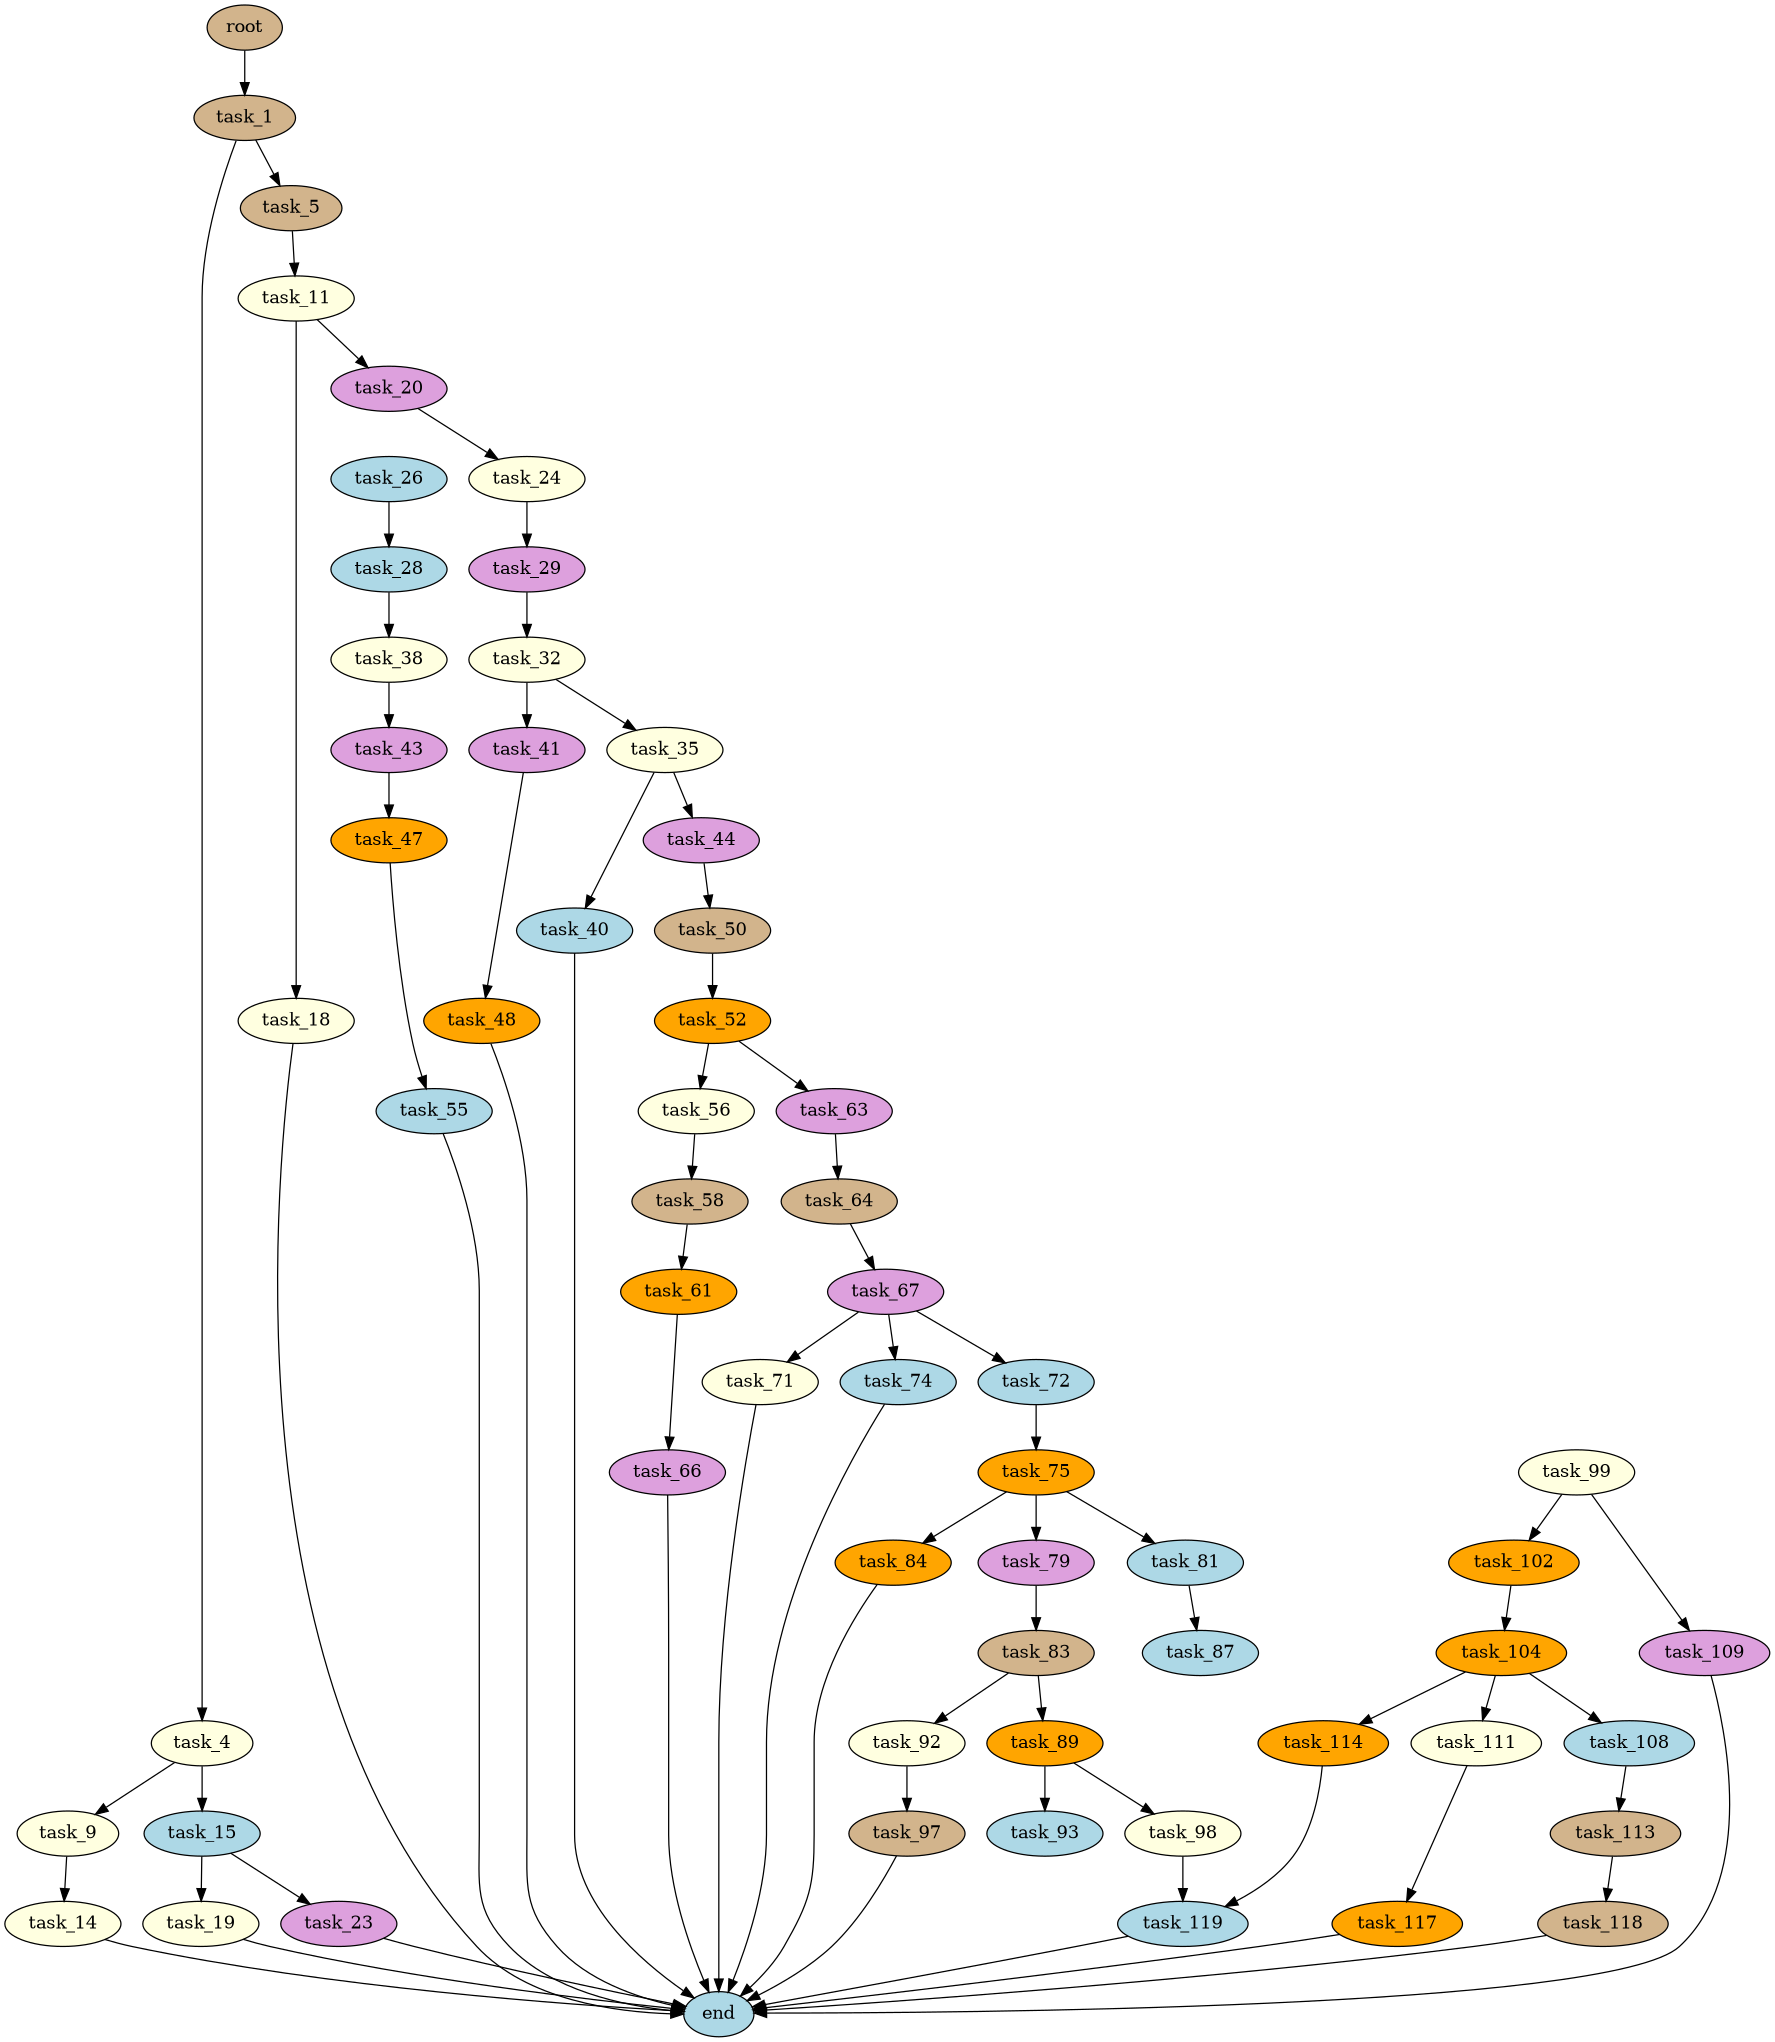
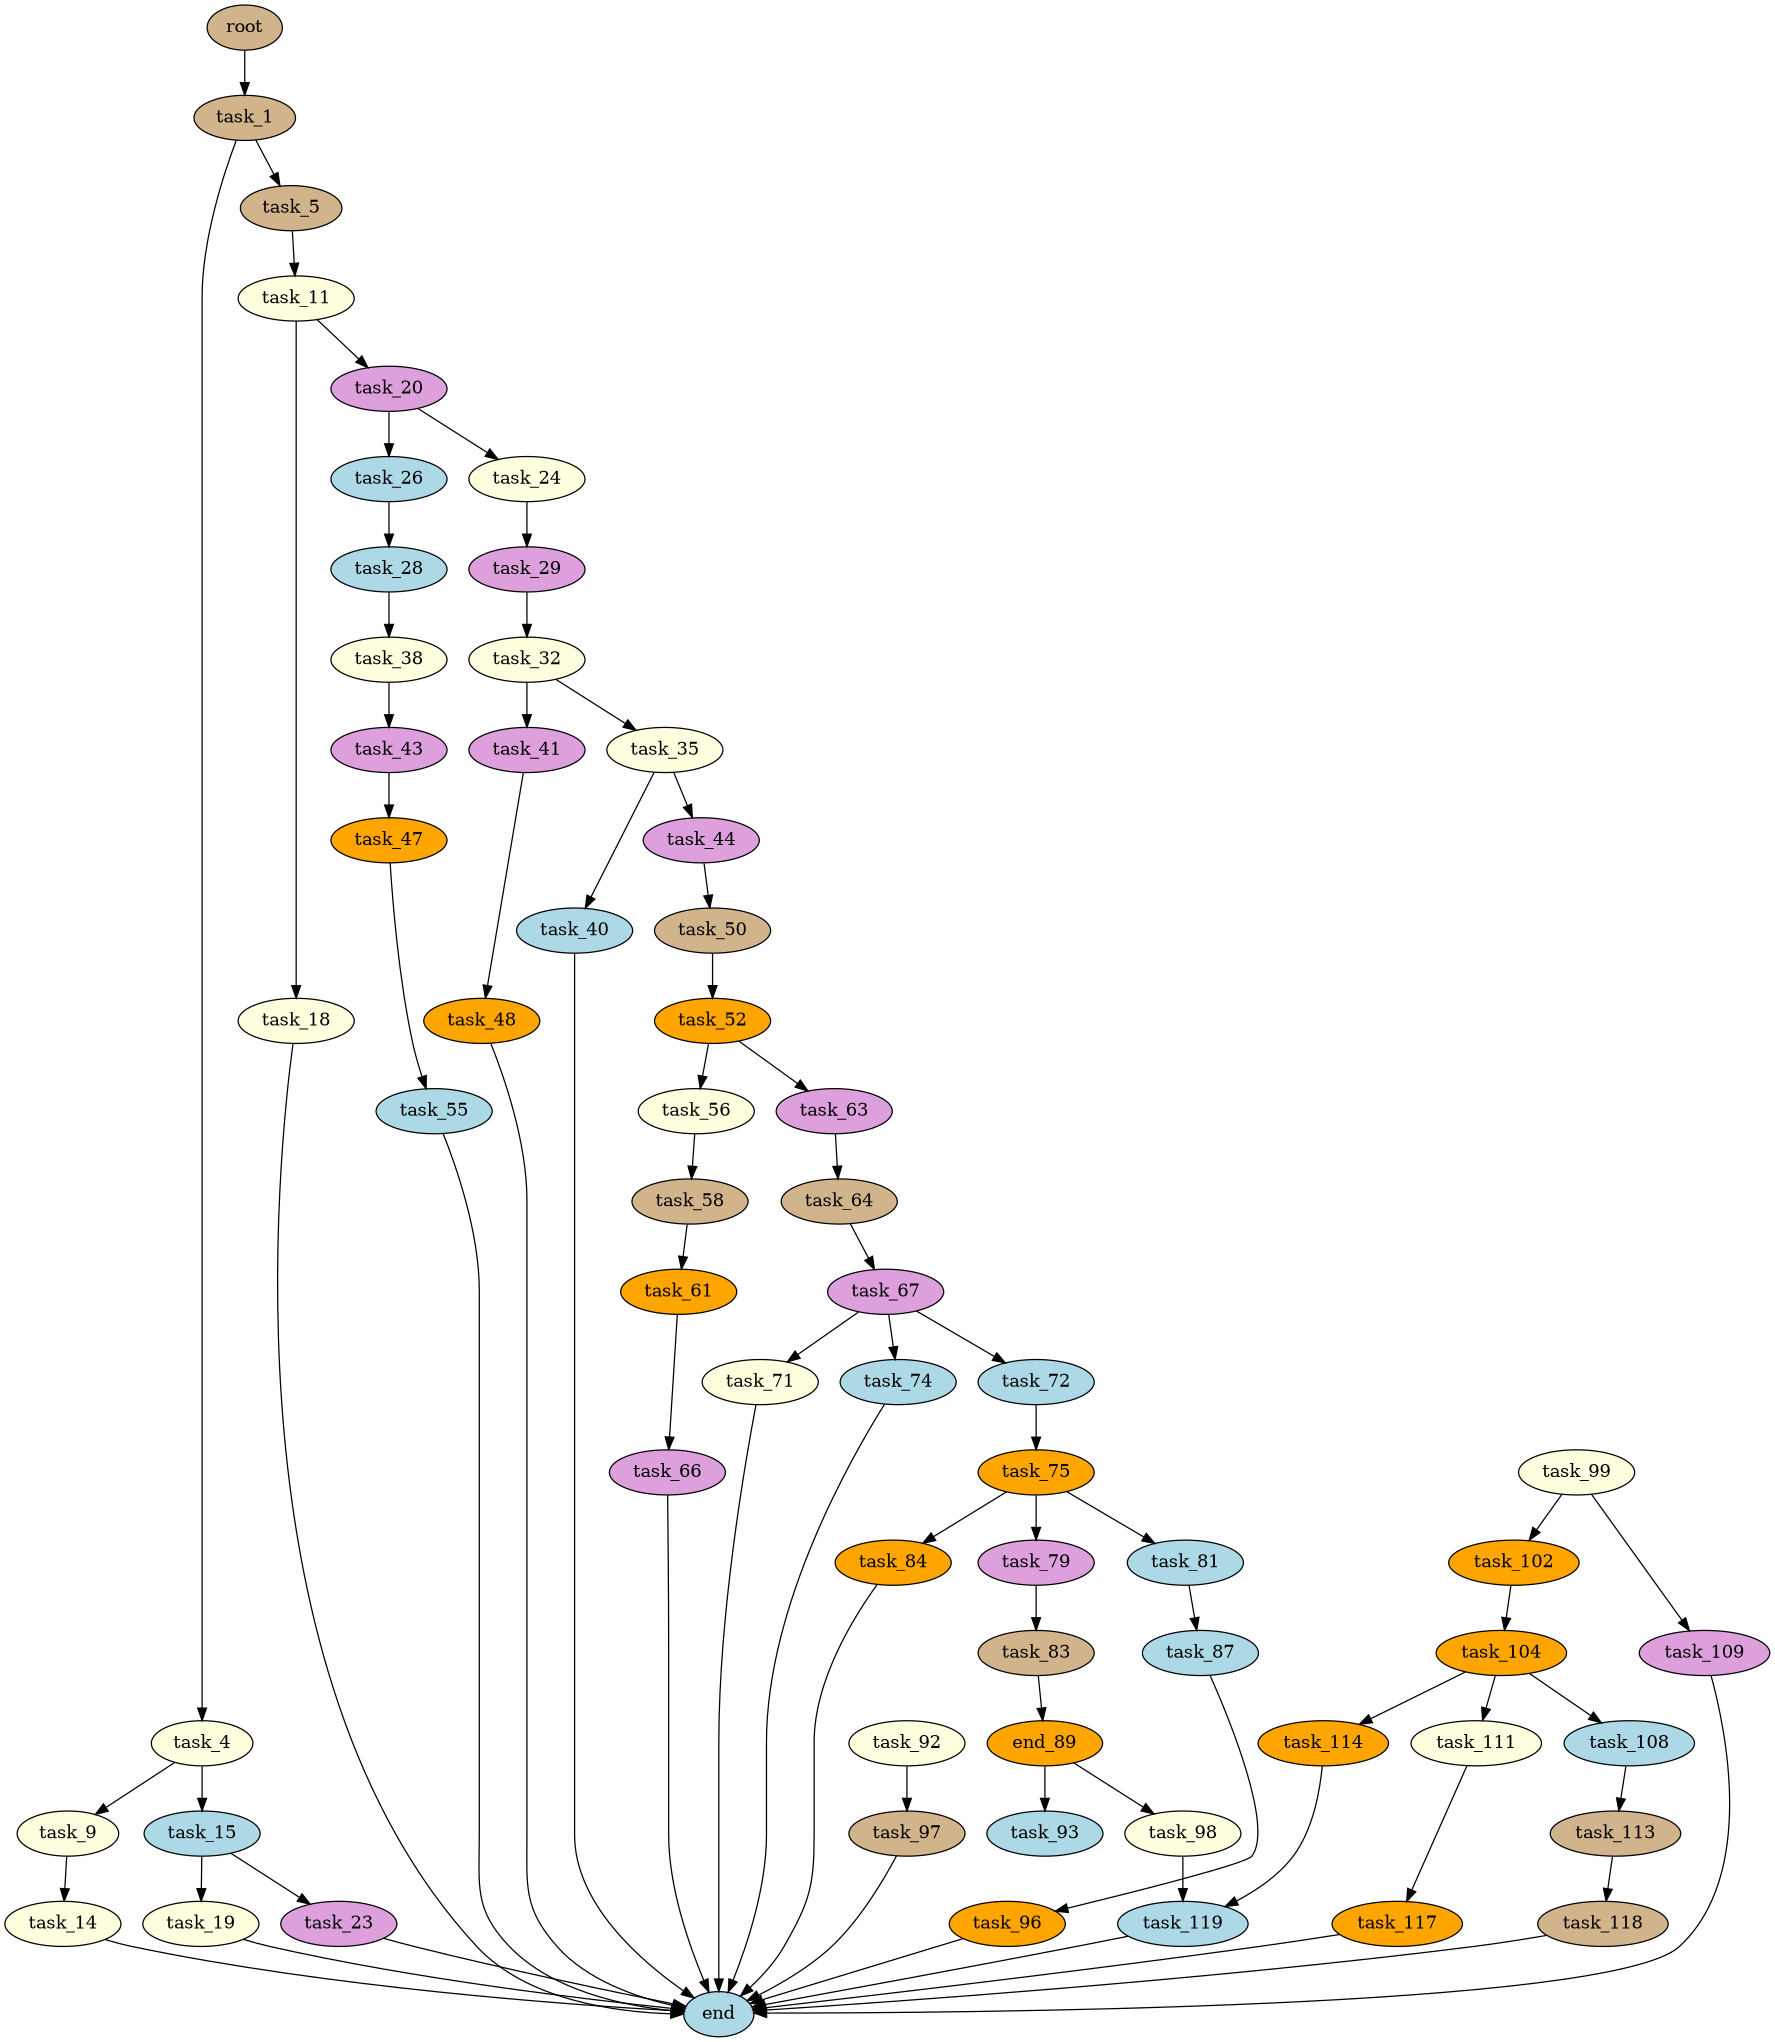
none -> (389, 428)
(977, 1694) -> none
(1045, 1743) -> (1045, 1743)
none -> (1007, 1924)
